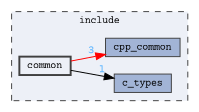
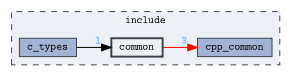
(88, 73) -> (89, 47)
